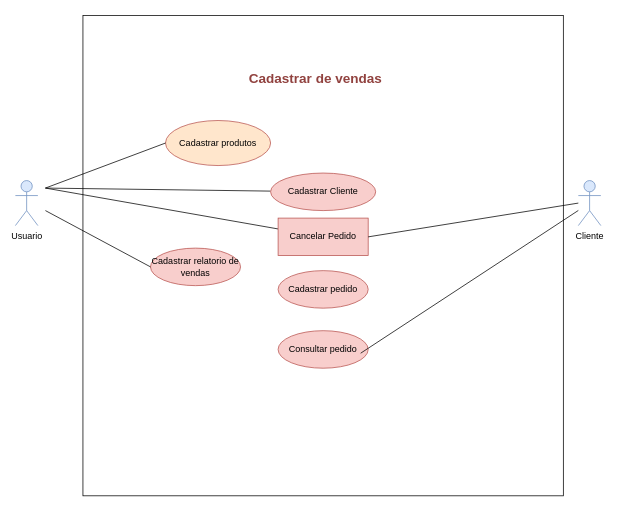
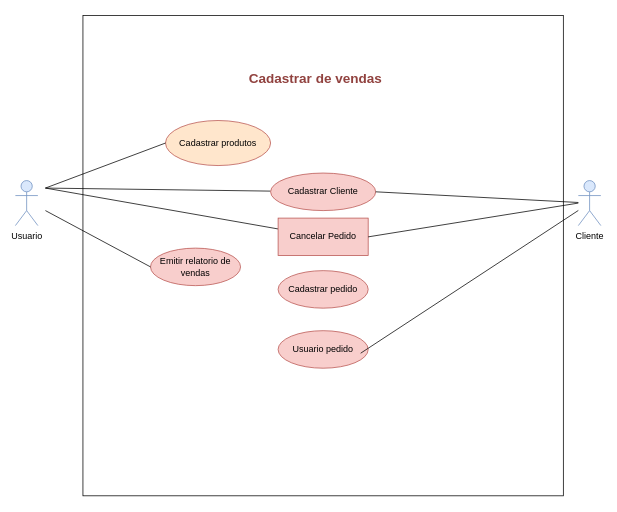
none -> (473, 197)
(195, 267) -> (195, 267)
(323, 349) -> (323, 349)
